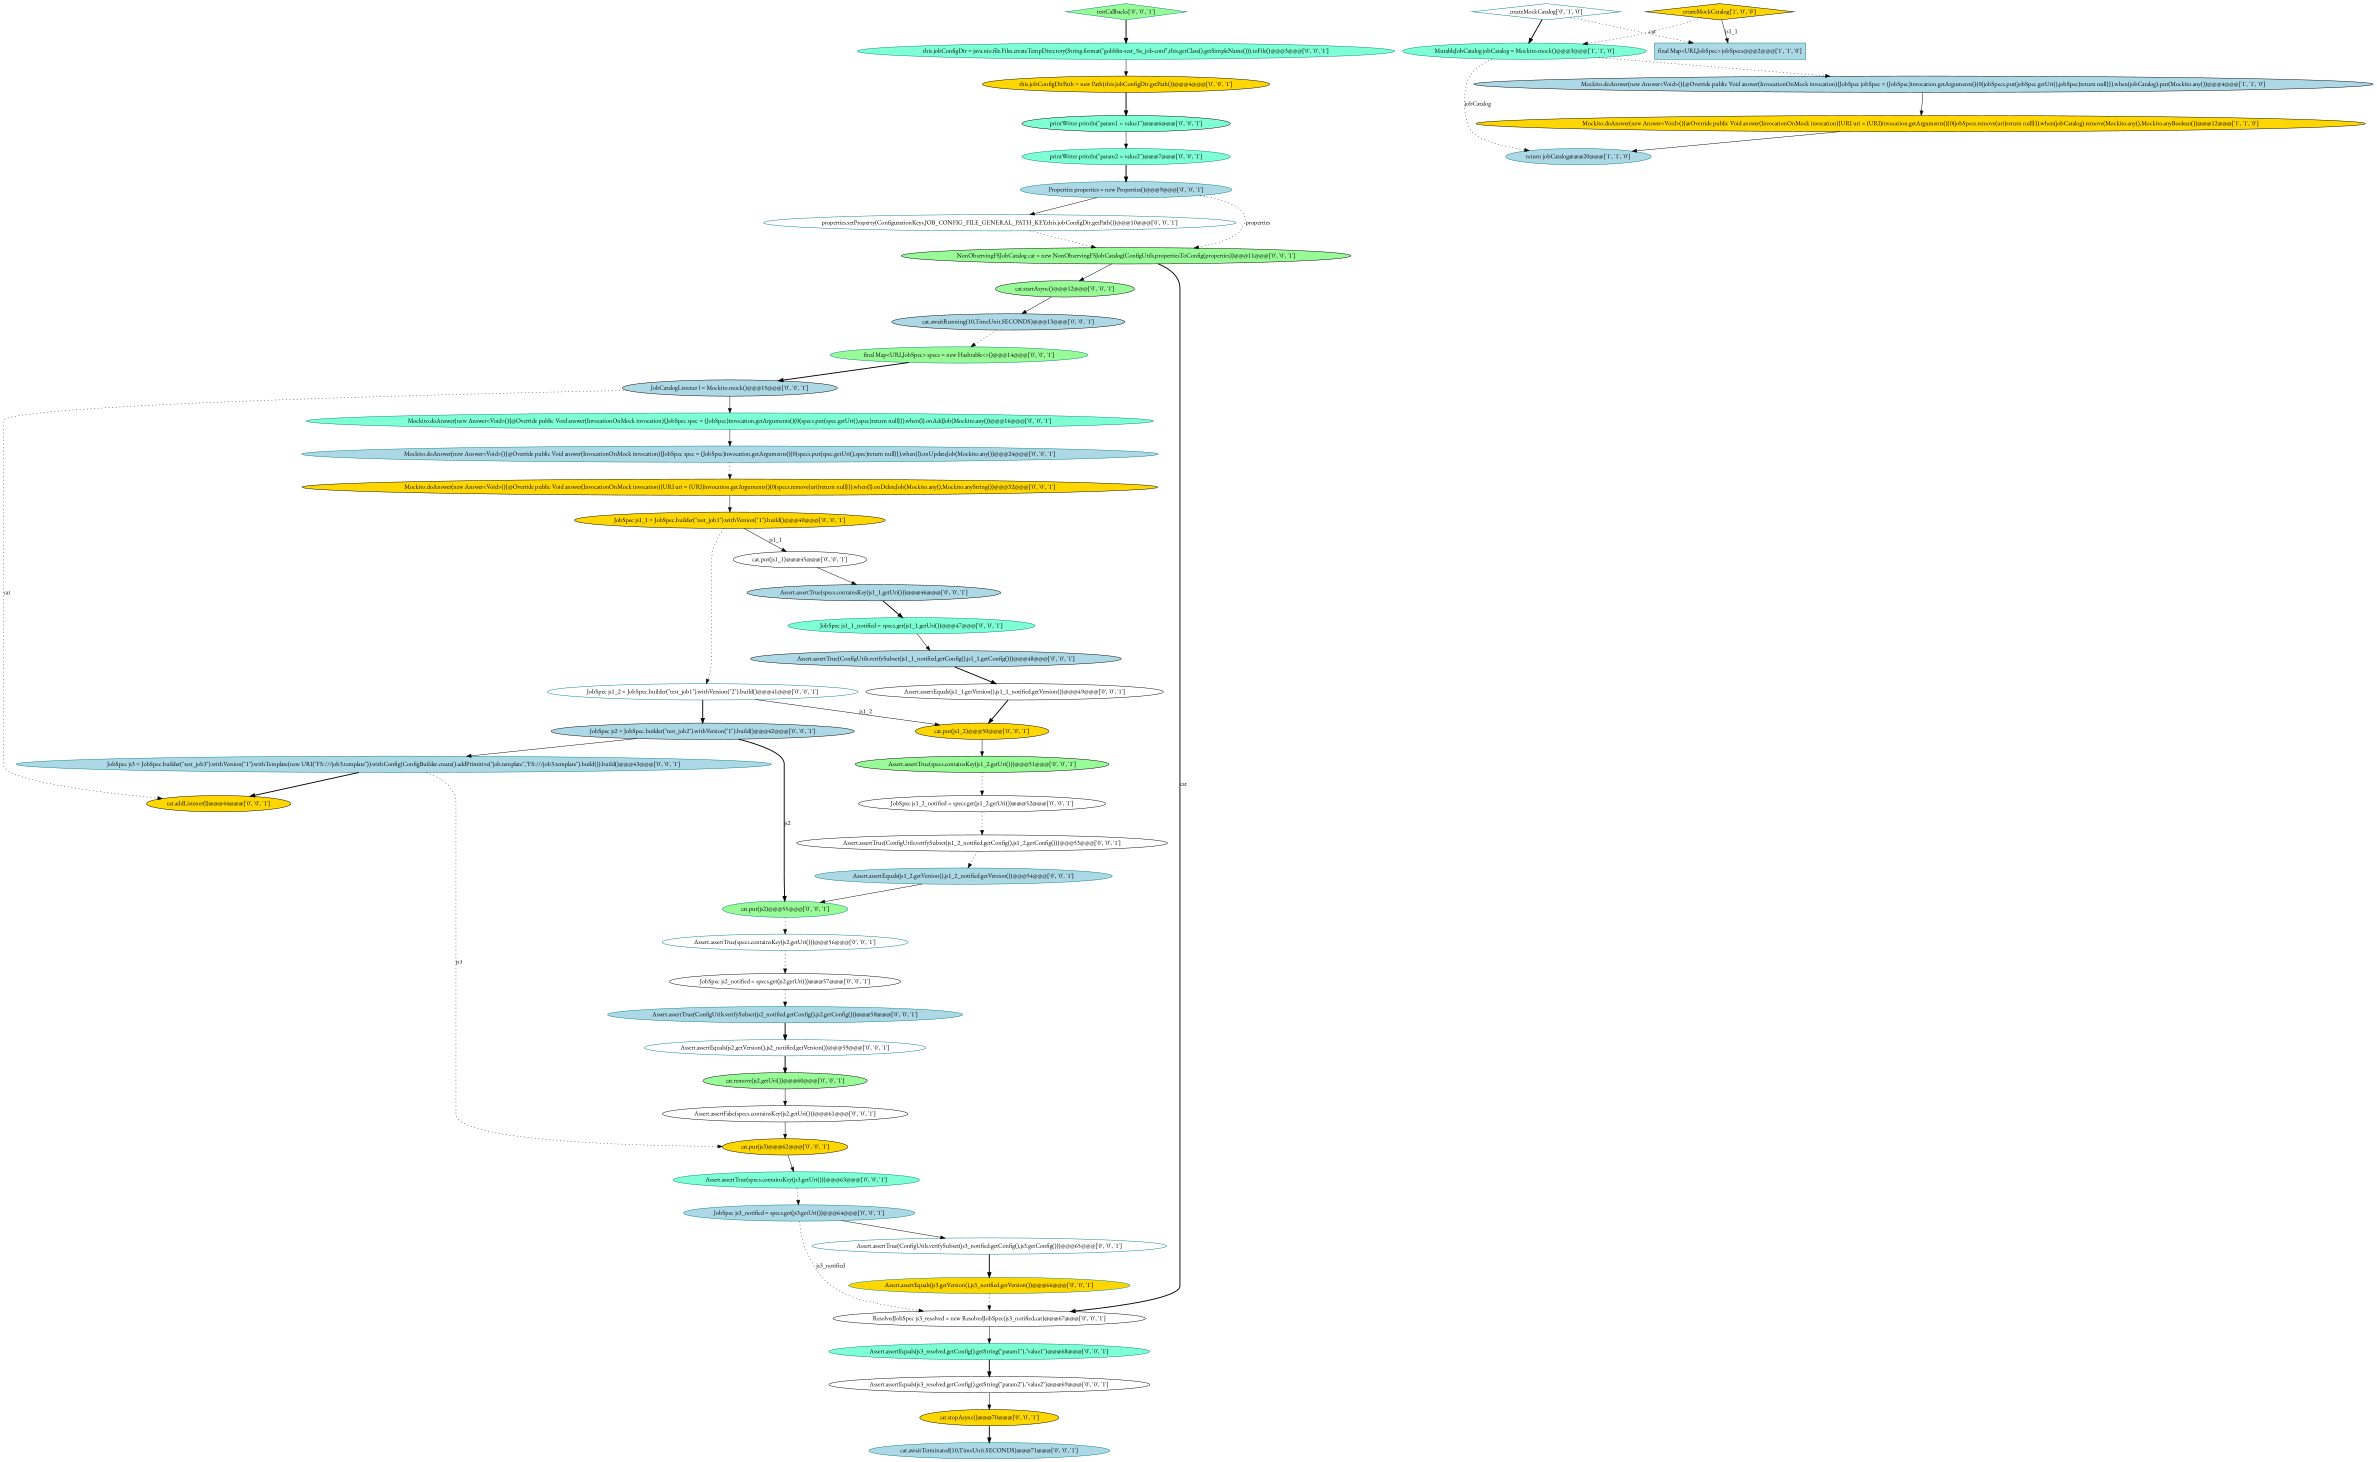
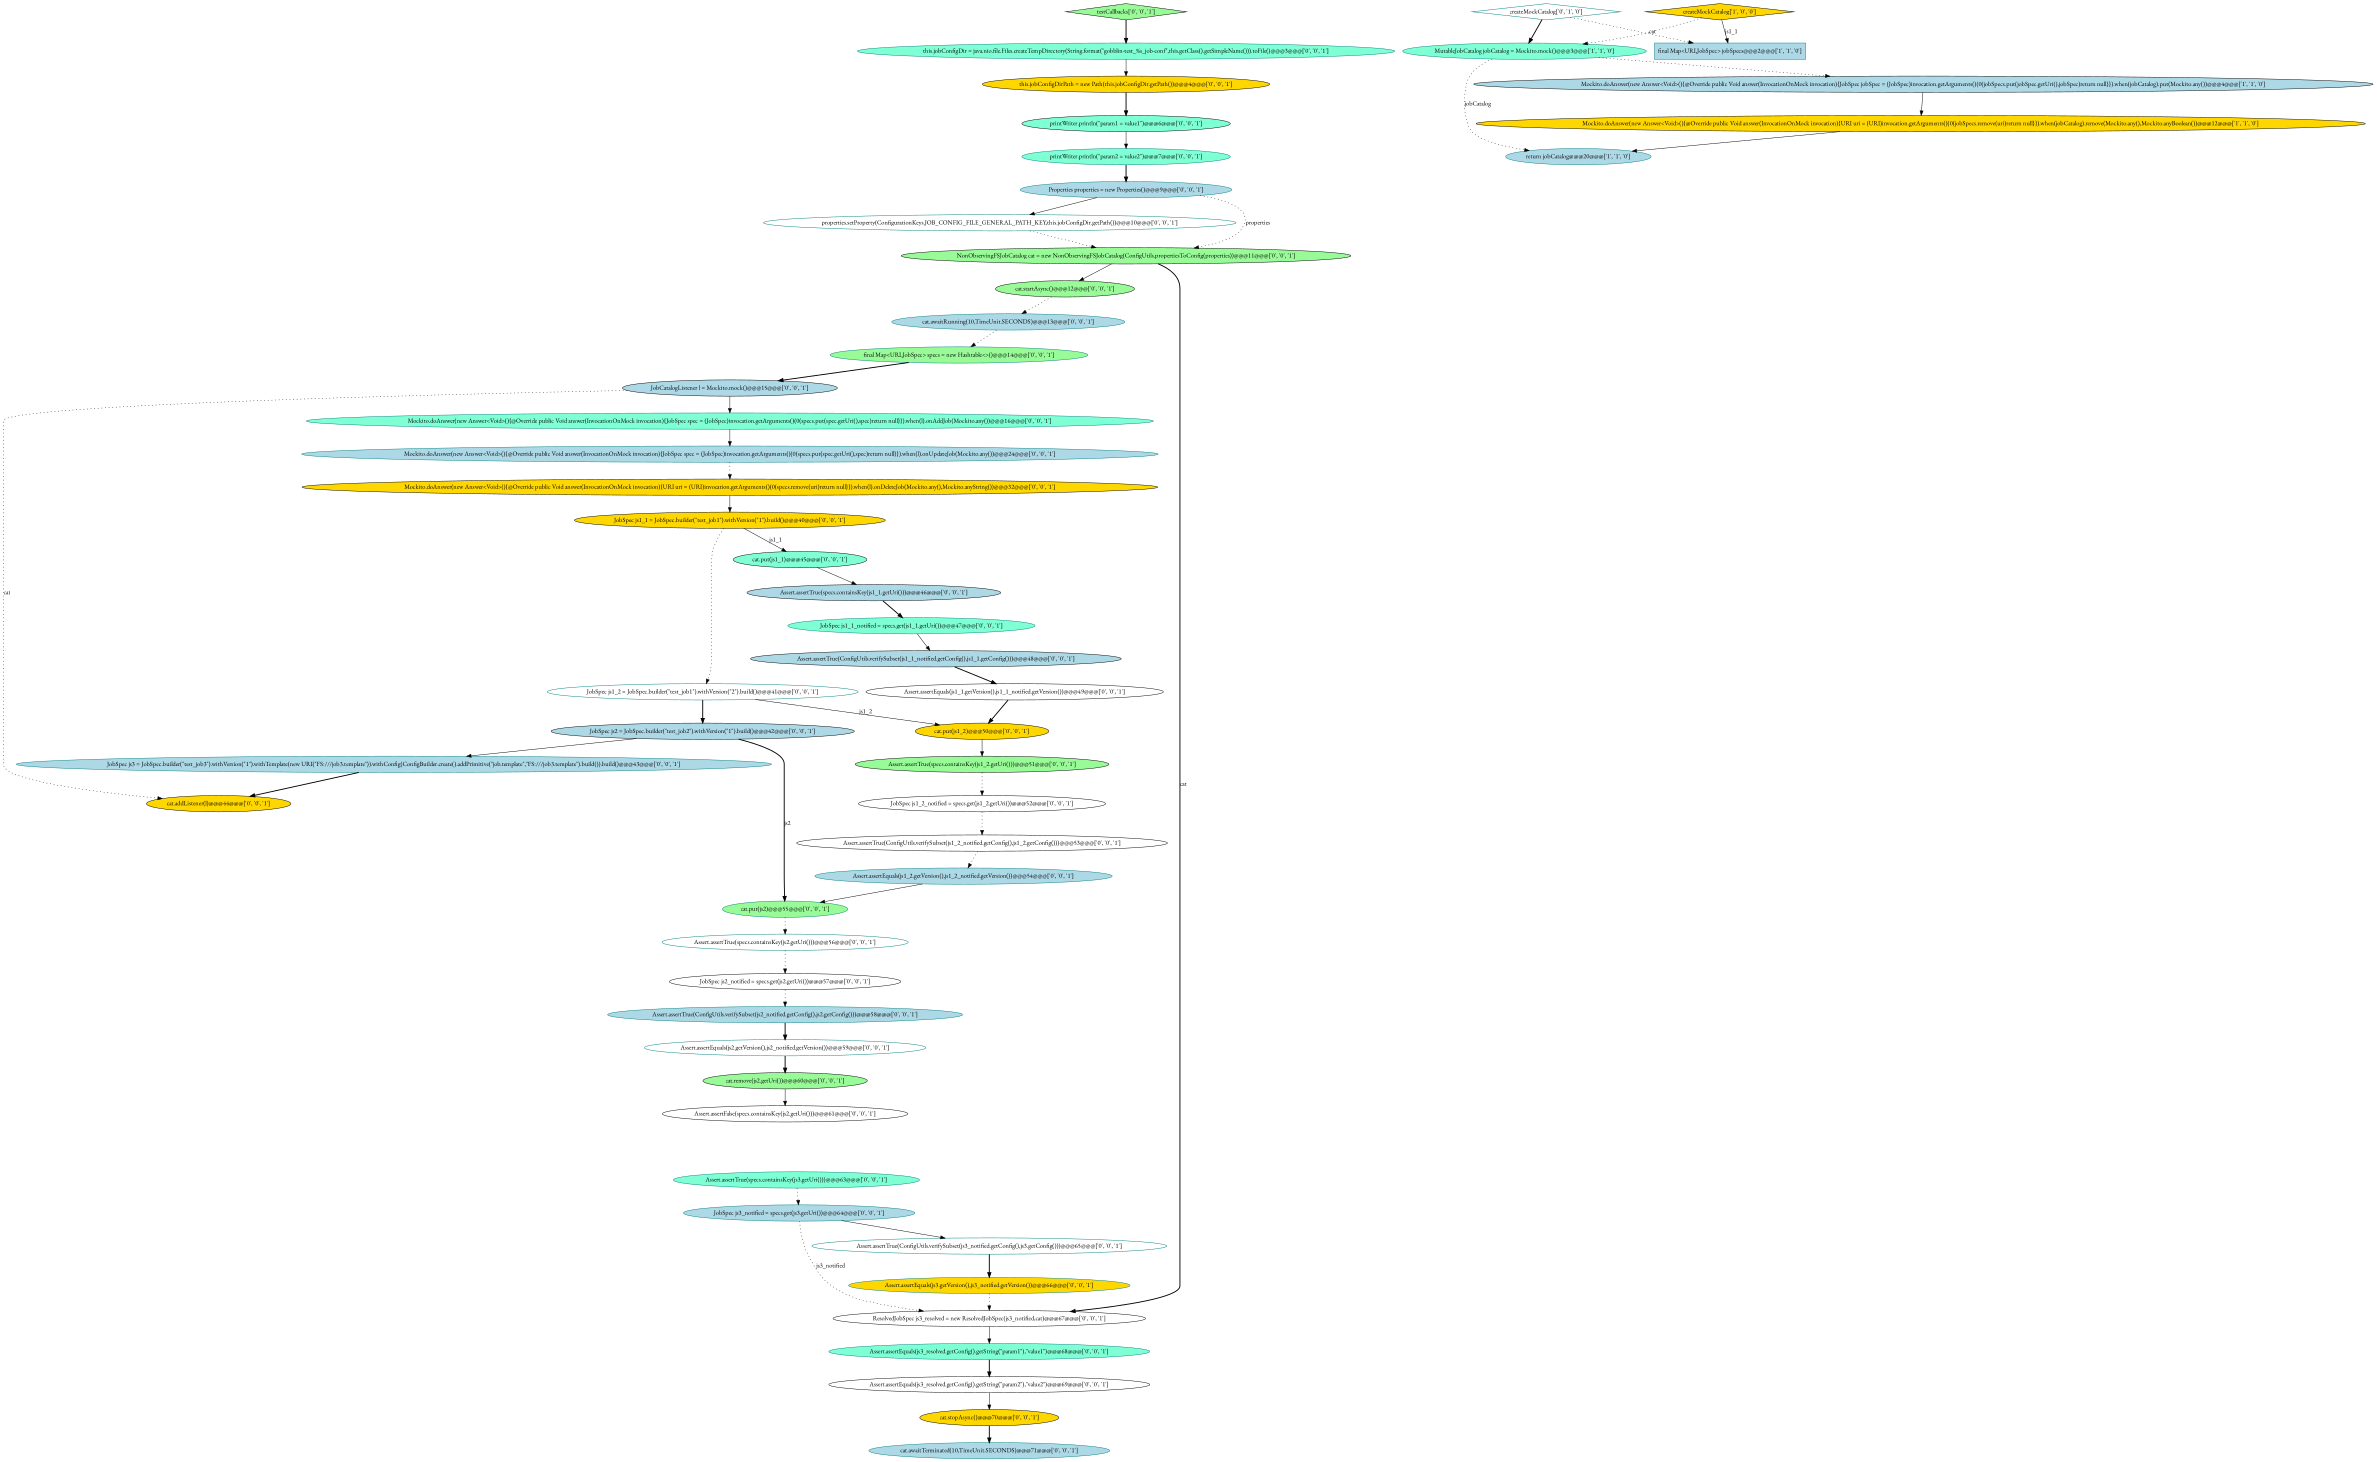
(1126, 12) -> (1126, 12)
(1039, 304) -> (1039, 304)
(1008, 322) -> (1008, 322)
(800, 560) -> (800, 560)
(785, 1147) -> none
